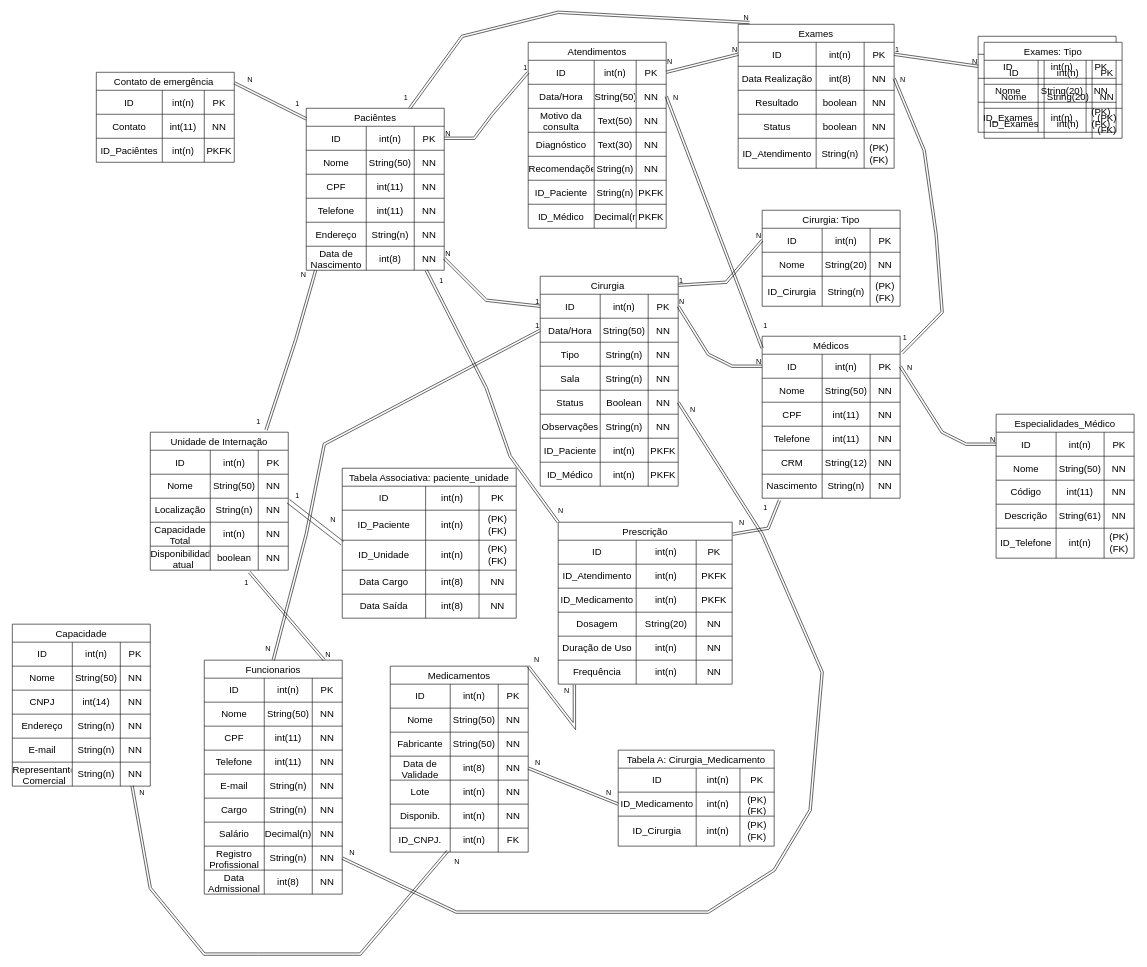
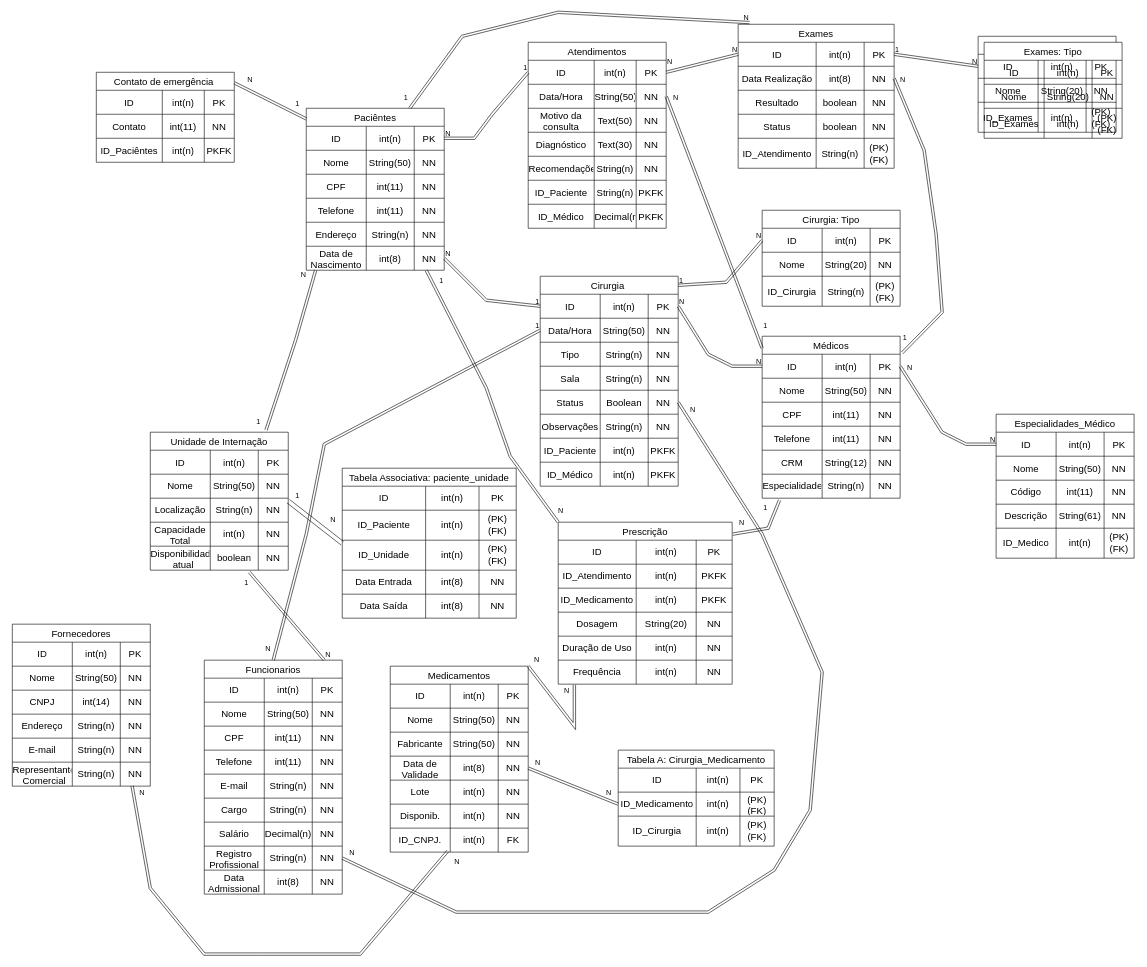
(792, 486) -> (792, 486)
(1026, 543) -> (1026, 543)
(384, 582) -> (384, 582)
(81, 634) -> (81, 634)
